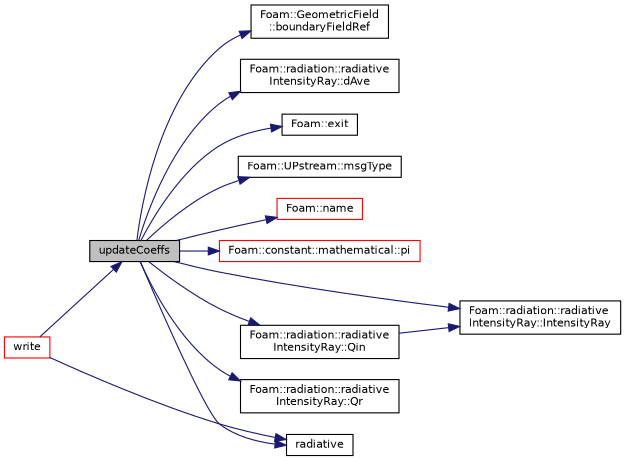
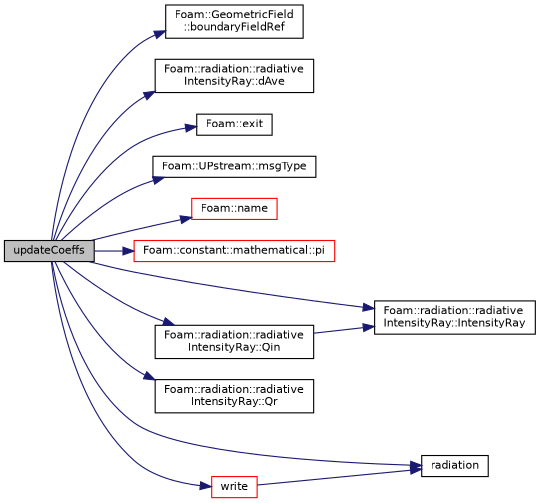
(77, 303) -> (91, 401)
(320, 445) -> (455, 466)
